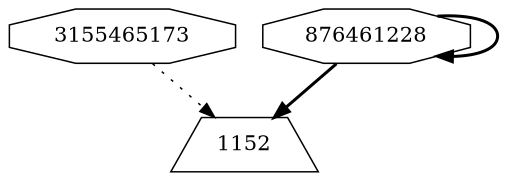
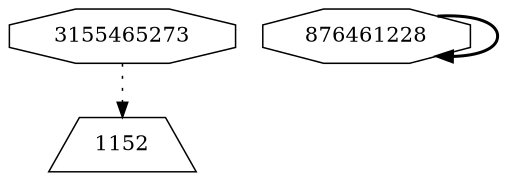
(122, 36) -> (122, 36)
(311, 86) -> none
